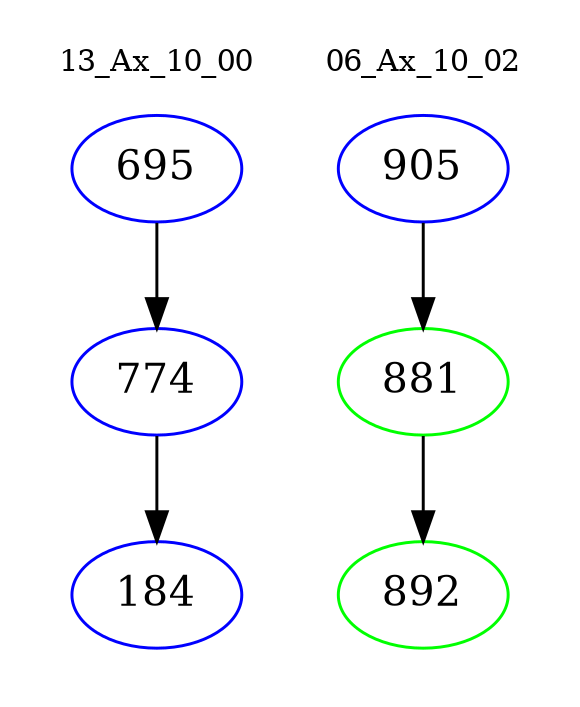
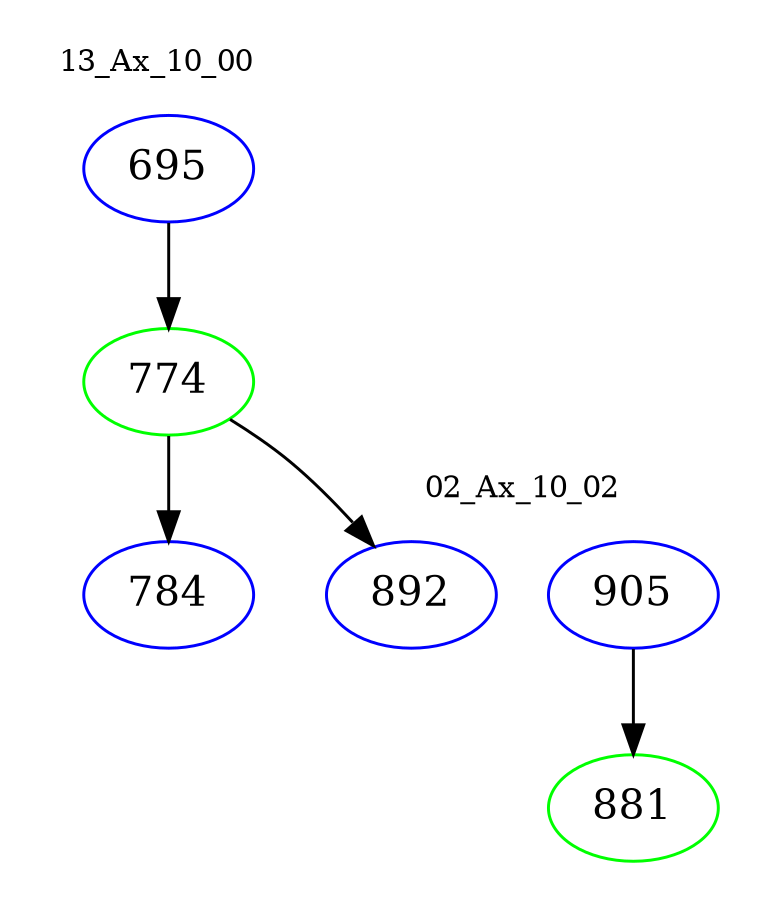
(423, 64) -> (522, 490)
(157, 382) -> (169, 382)
(423, 474) -> (322, 491)
(157, 595) -> (169, 595)
(423, 595) -> (411, 595)
